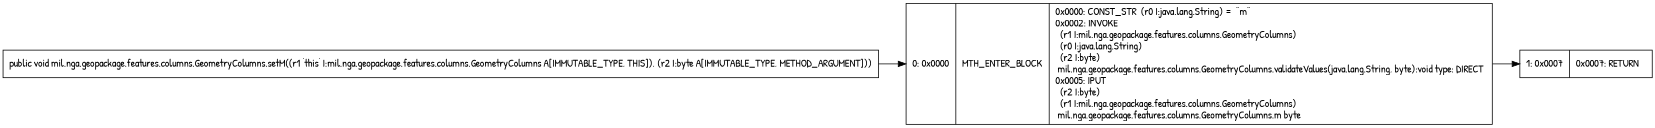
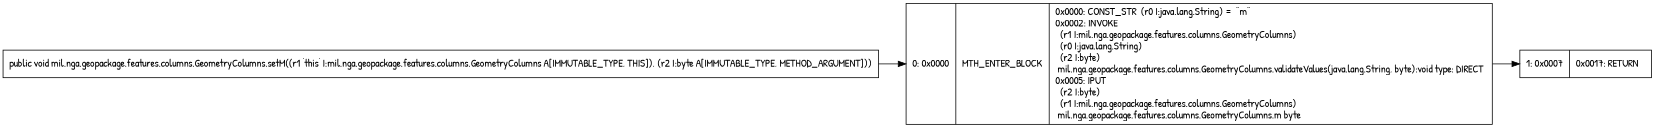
(1611, 64) -> (1611, 64)
